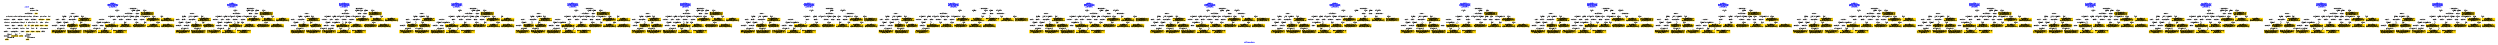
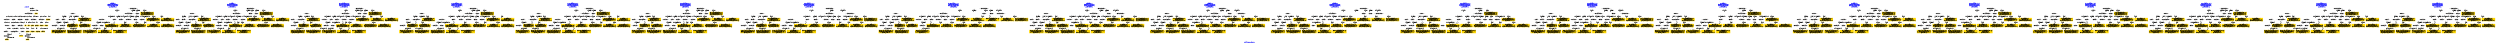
(42, 20) -> (42, 20)
(29, 26) -> (29, 26)
(43, 32) -> (43, 32)
(15, 36) -> none
(21, 36) -> (21, 36)
